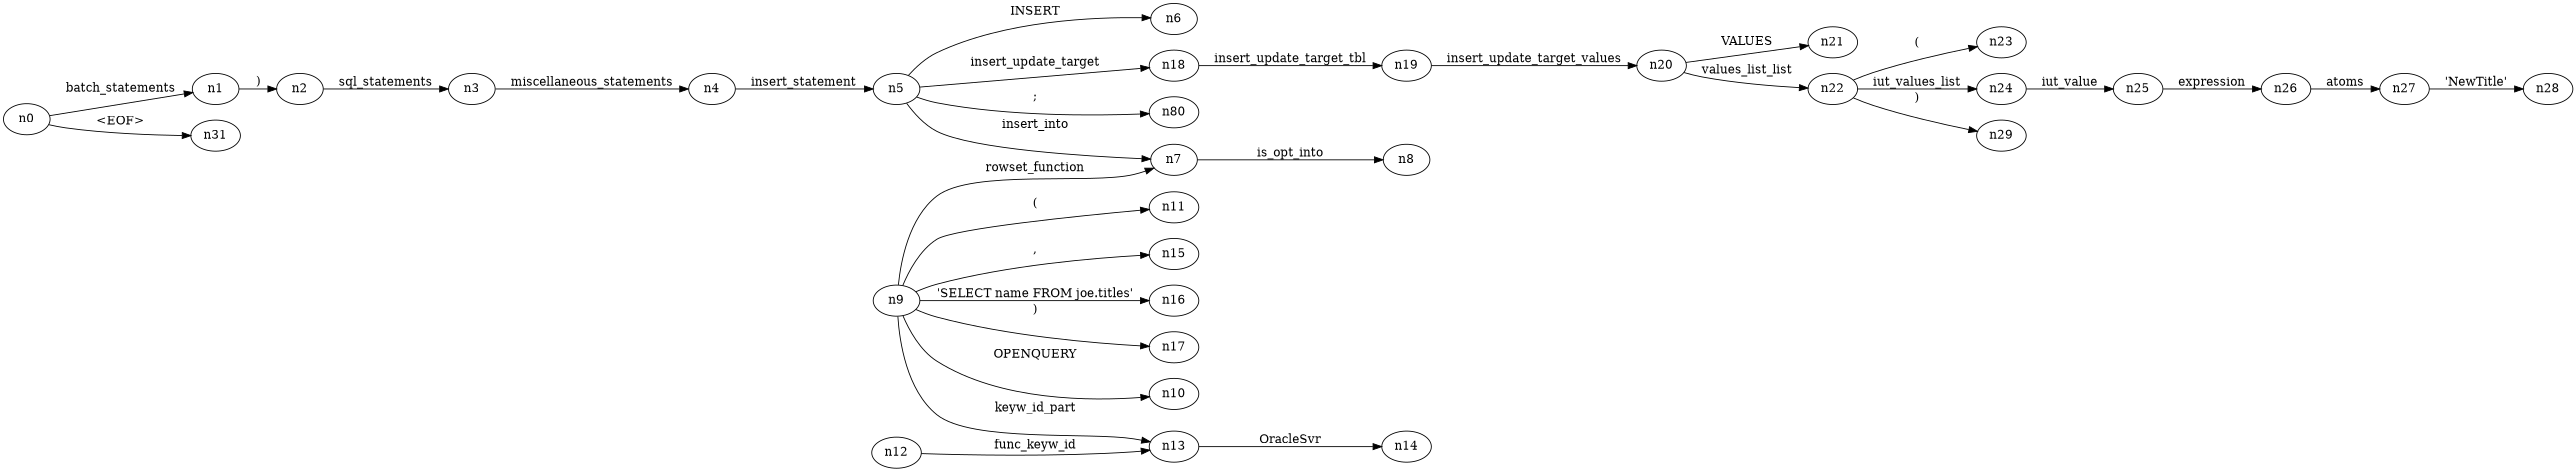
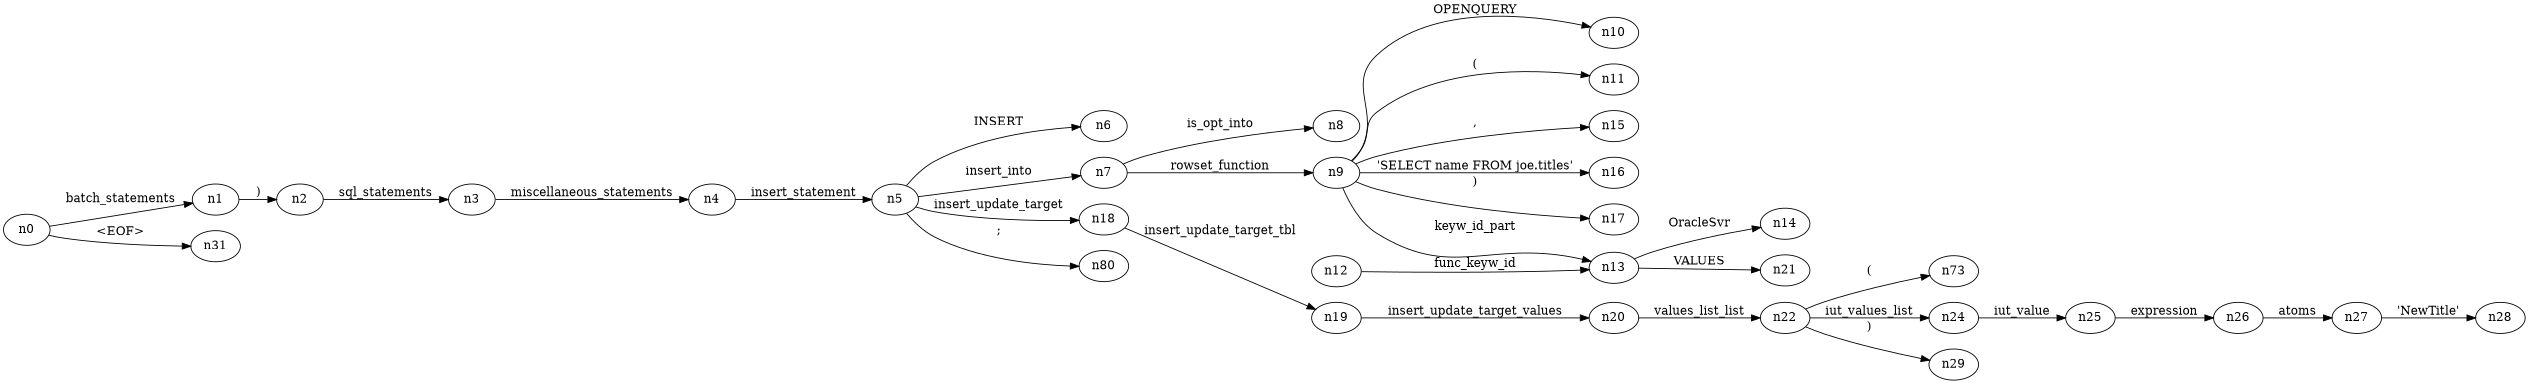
(2001, 42) -> (1954, 271)
(1743, 55) -> (1695, 269)
(991, 181) -> (1216, 173)
